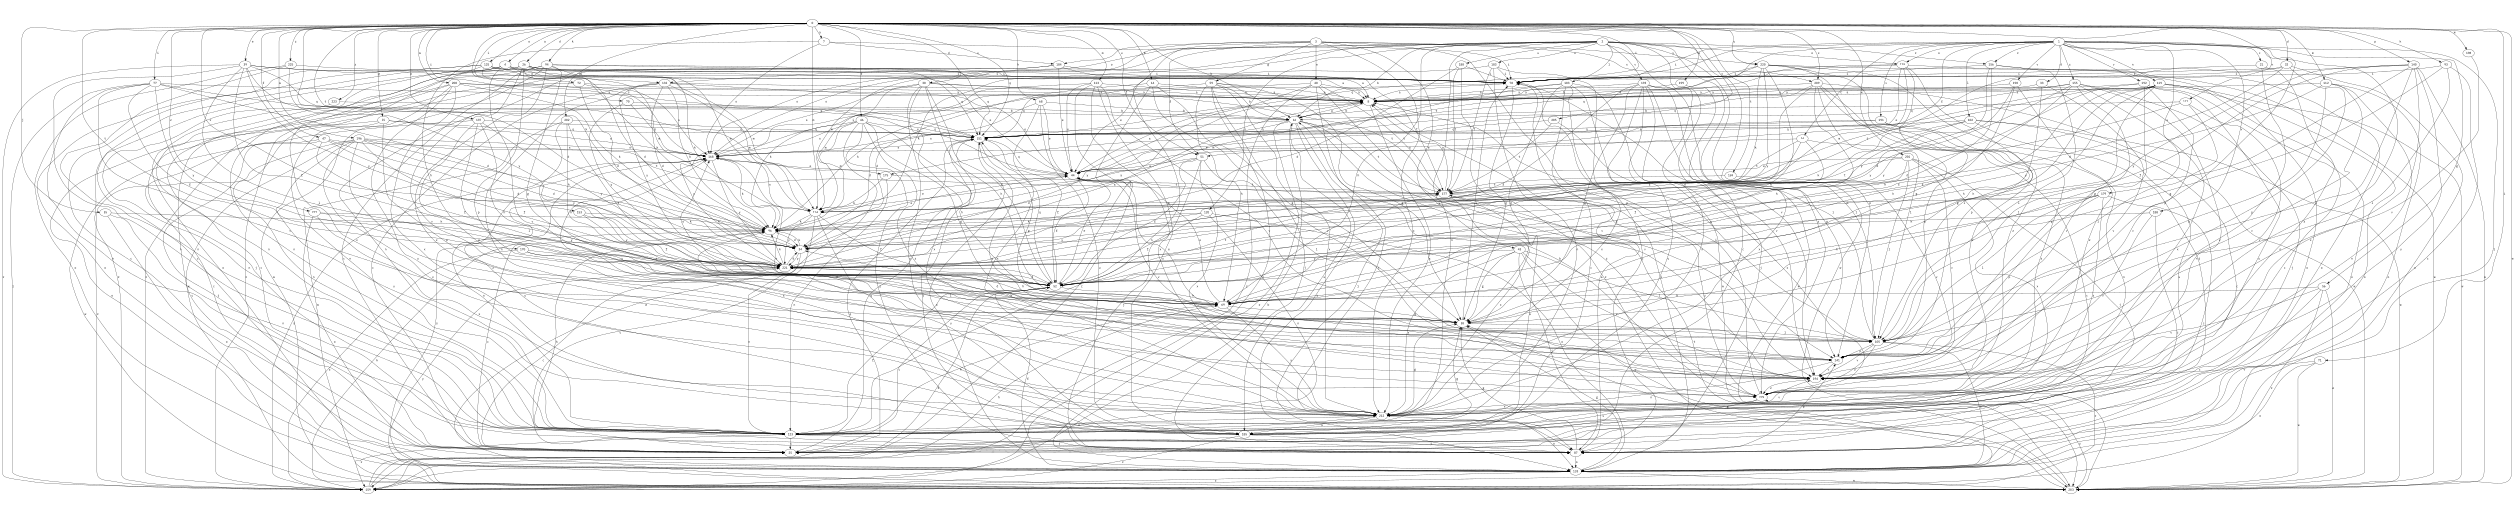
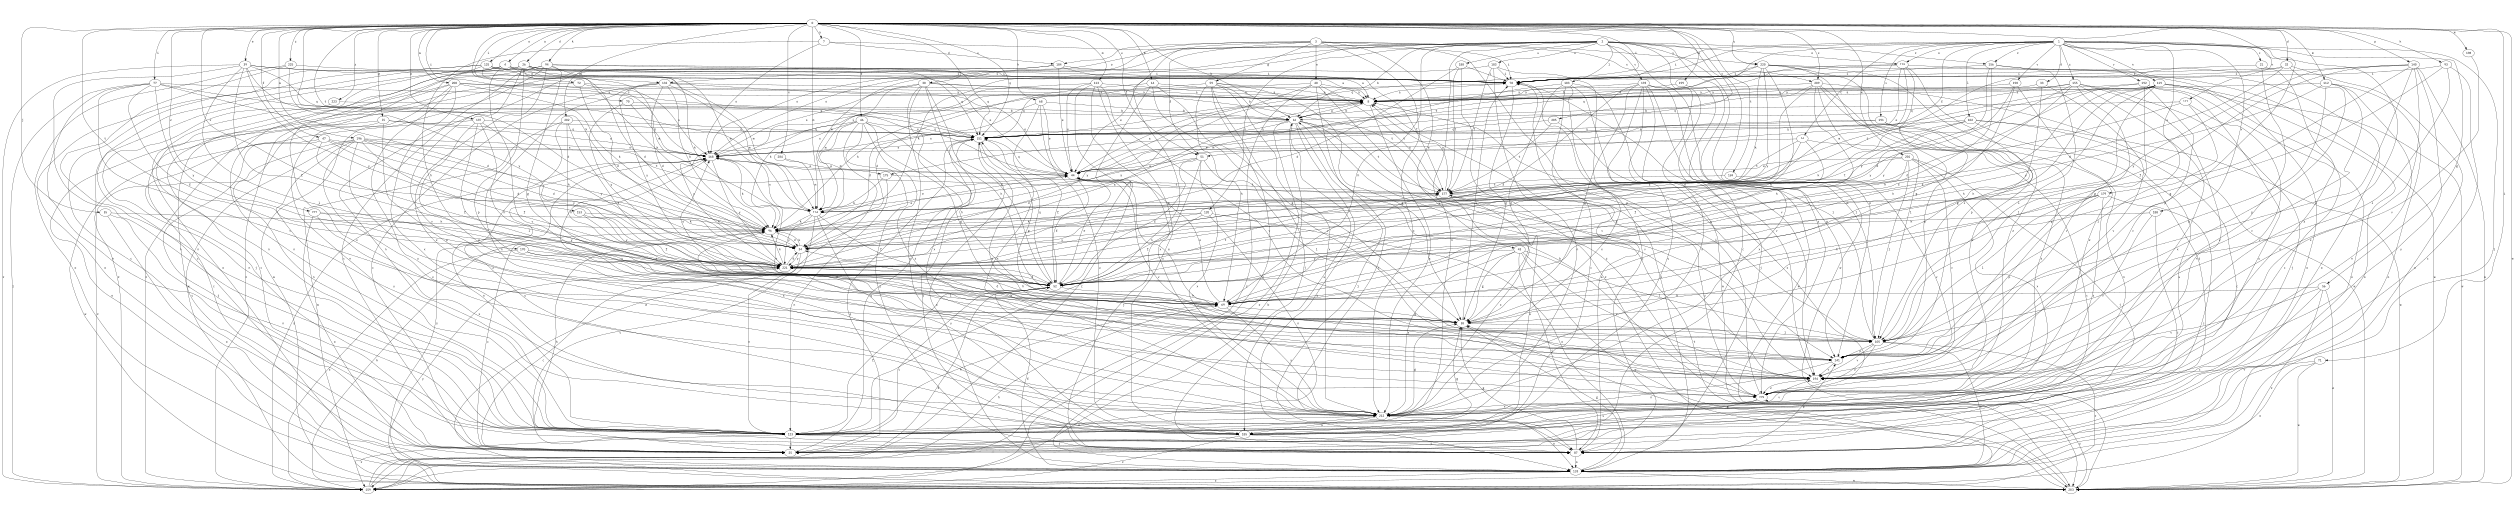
(1469, 92) -> none
none -> (780, 157)
